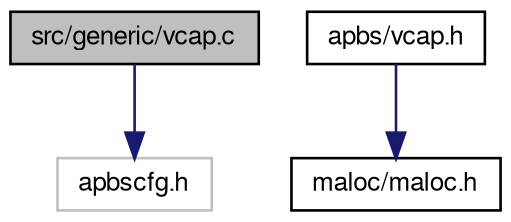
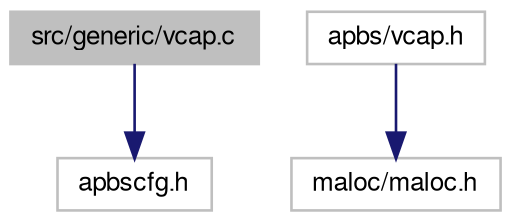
(135, 38) -> (135, 38)
(396, 38) -> (396, 38)
(396, 184) -> (396, 184)
